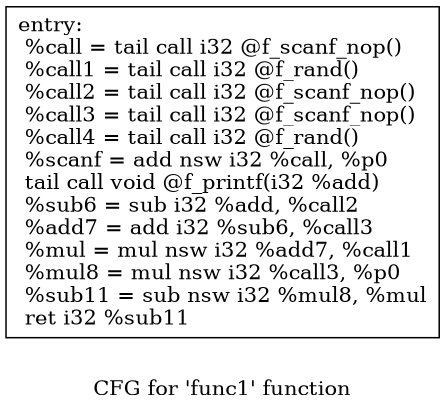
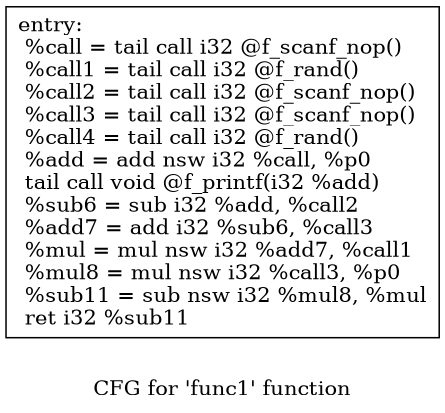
(204, 160) -> (195, 160)
